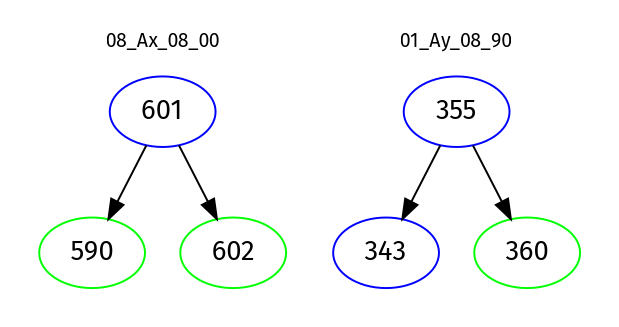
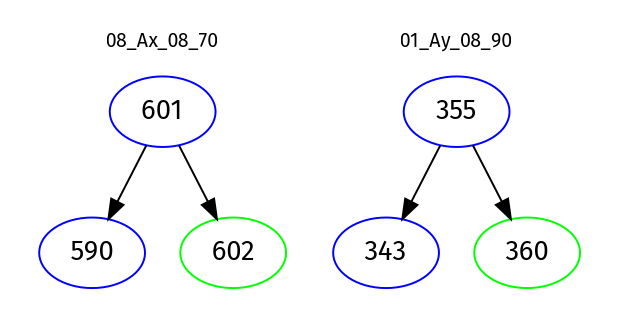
(163, 42) -> (163, 42)
(92, 253) -> (92, 253)
